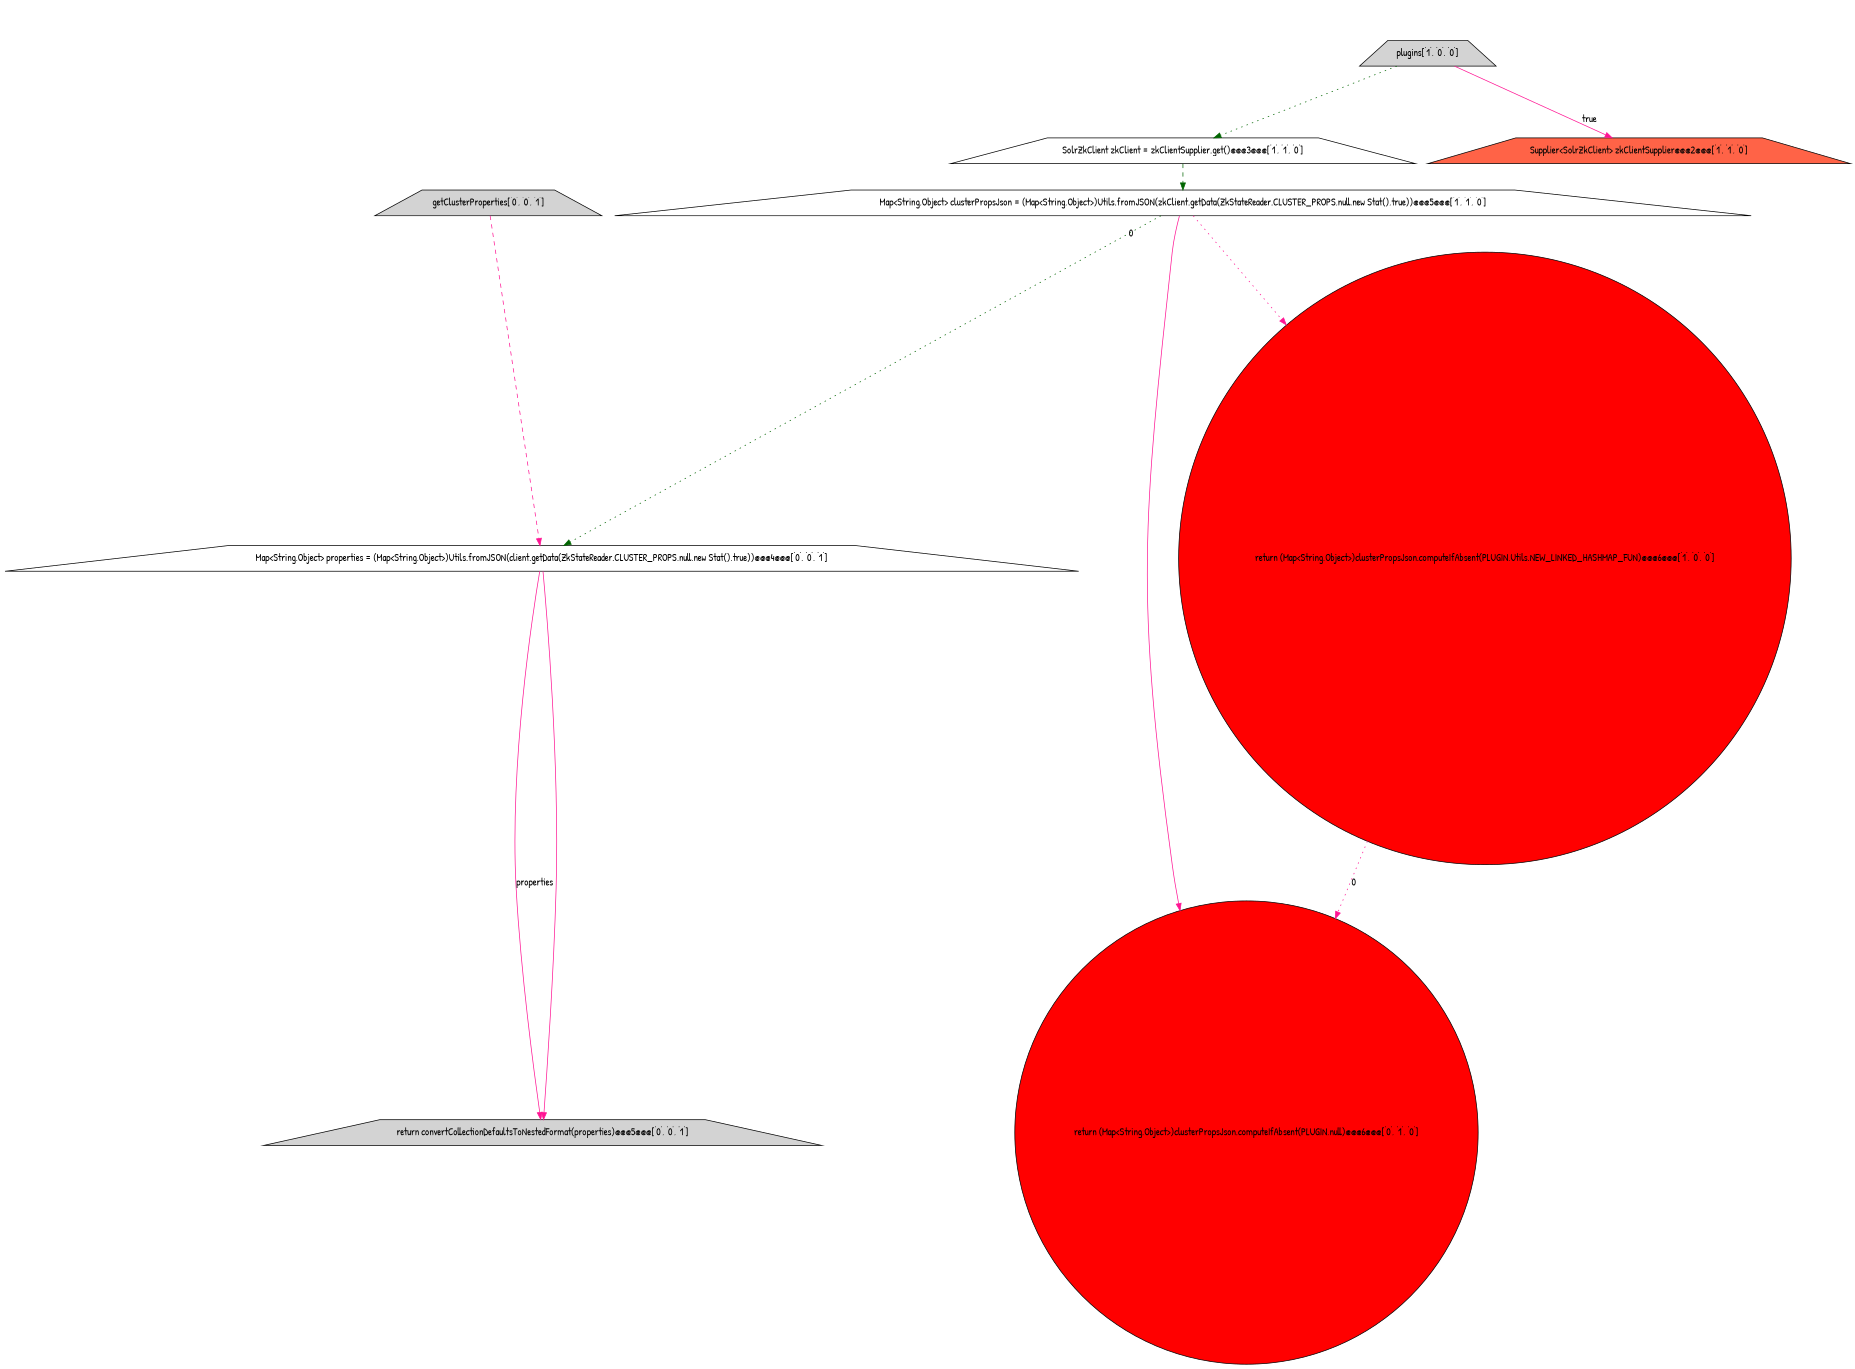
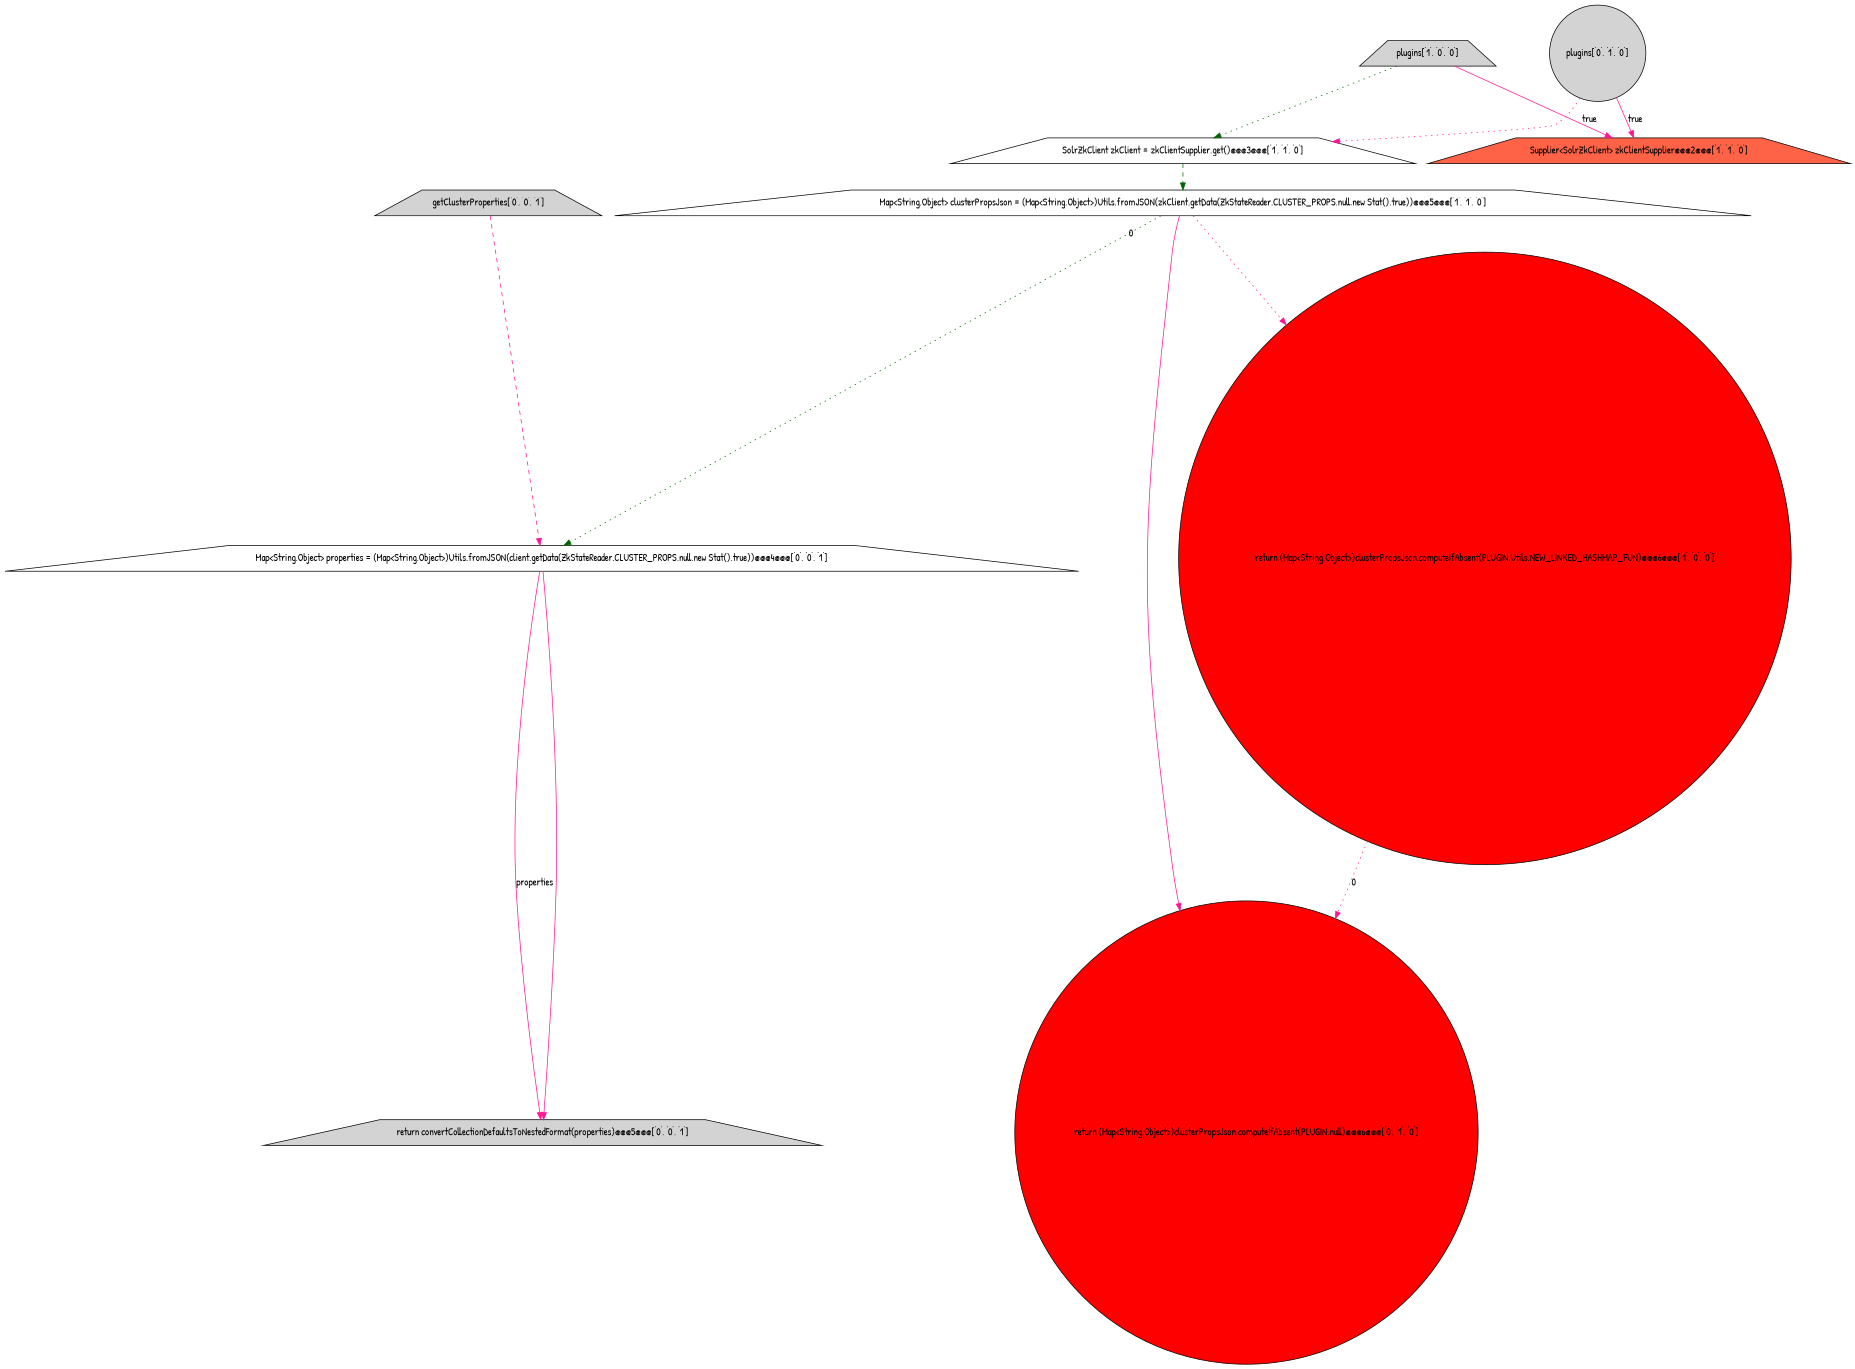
none -> (1598, 53)
